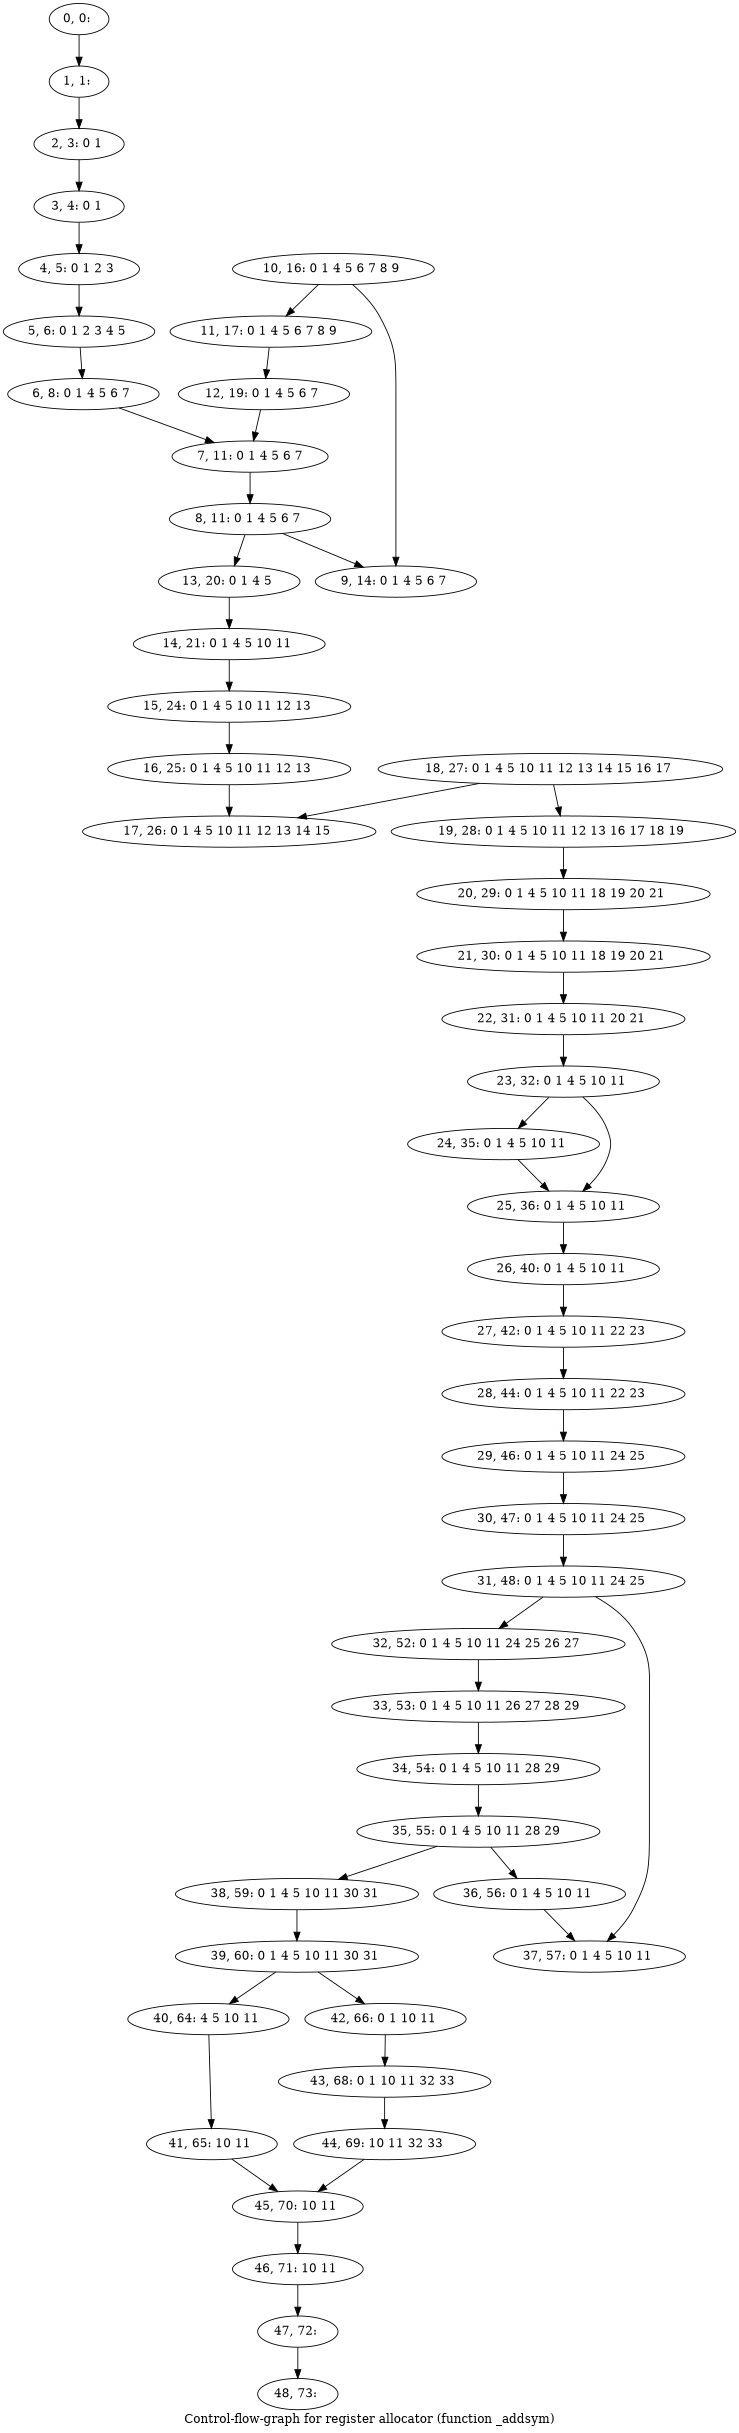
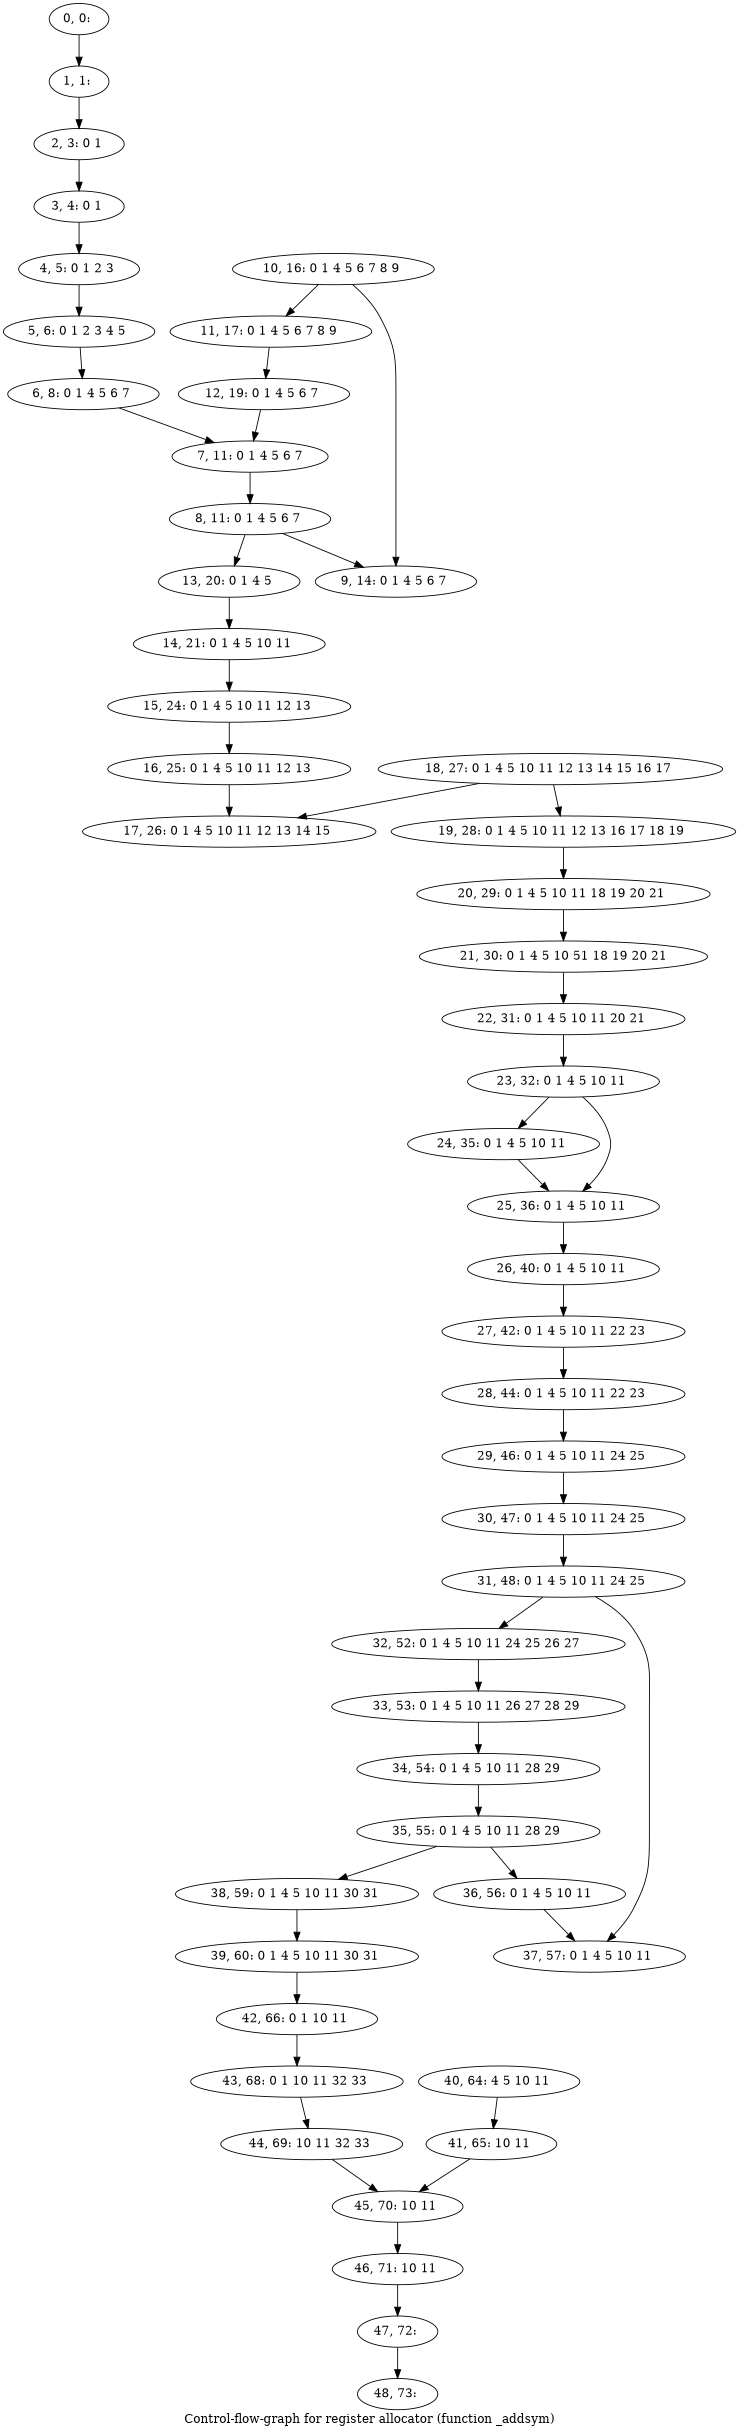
(563, 957) -> (563, 957)
(256, 1985) -> none
